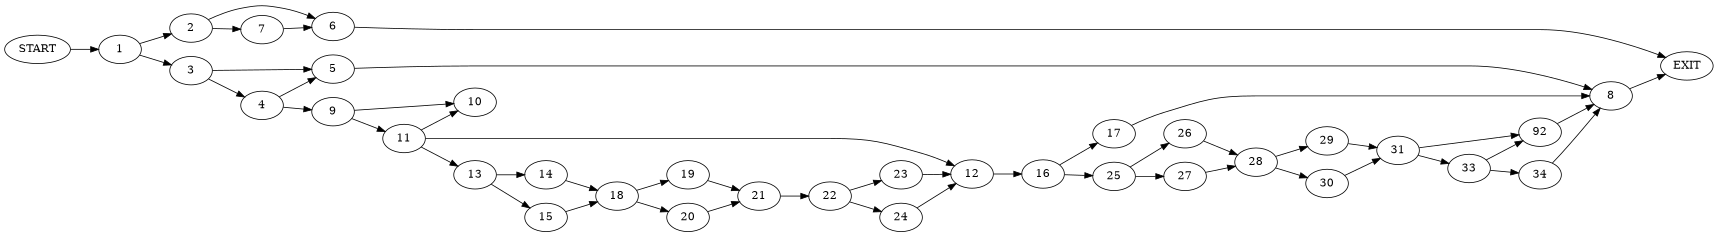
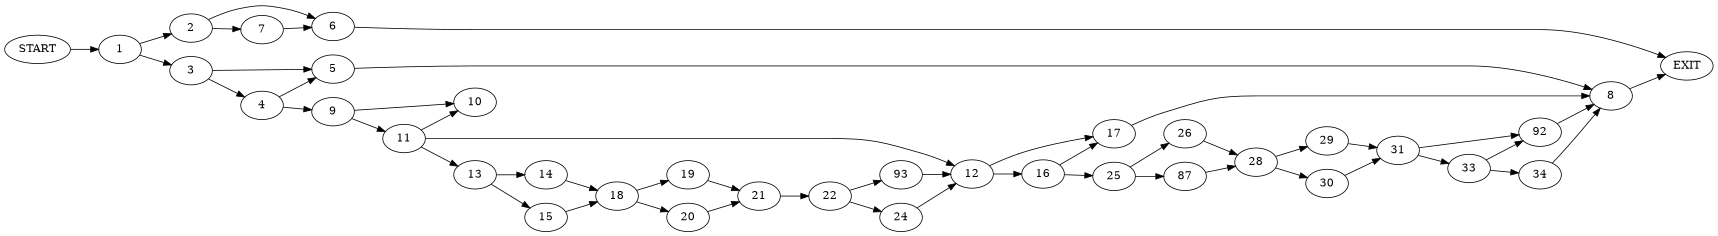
none -> (1036, 149)
(901, 175) -> (901, 175)
(1185, 176) -> (1185, 176)
